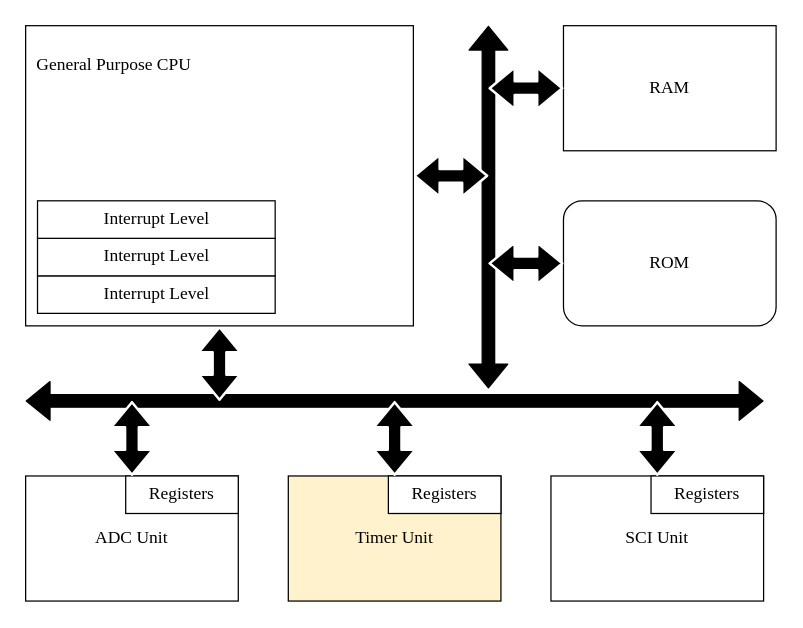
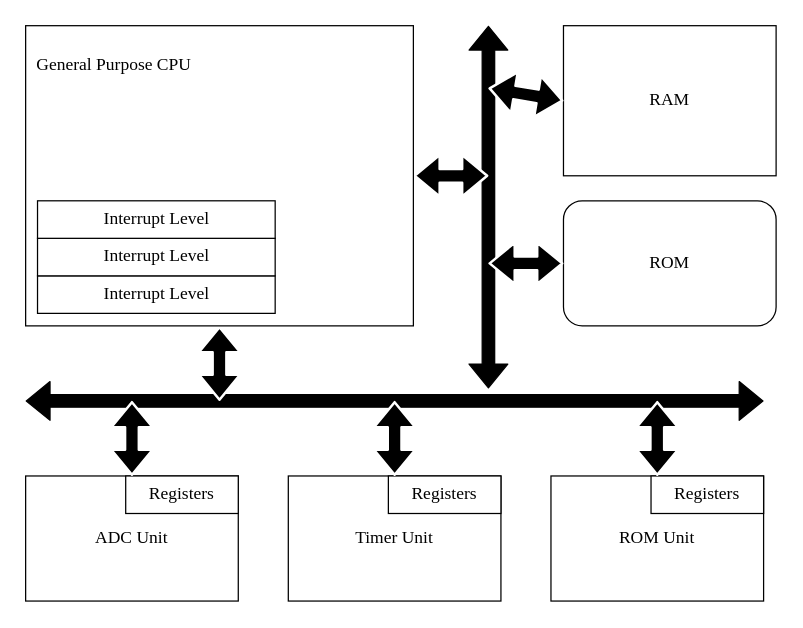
(669, 88) -> (669, 101)
(394, 538) -> (394, 538)
(657, 538) -> (657, 538)
